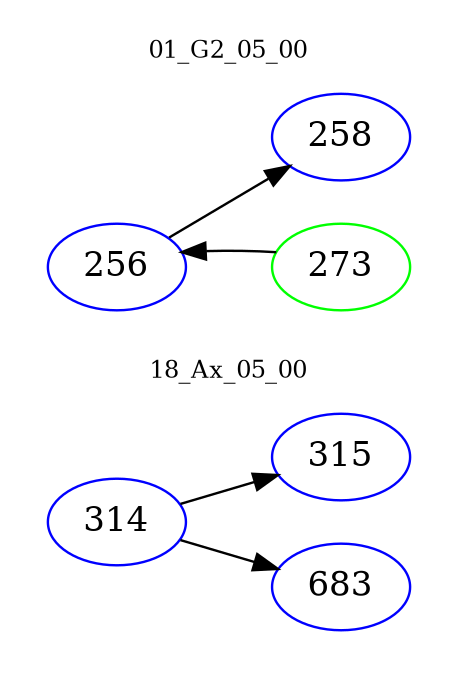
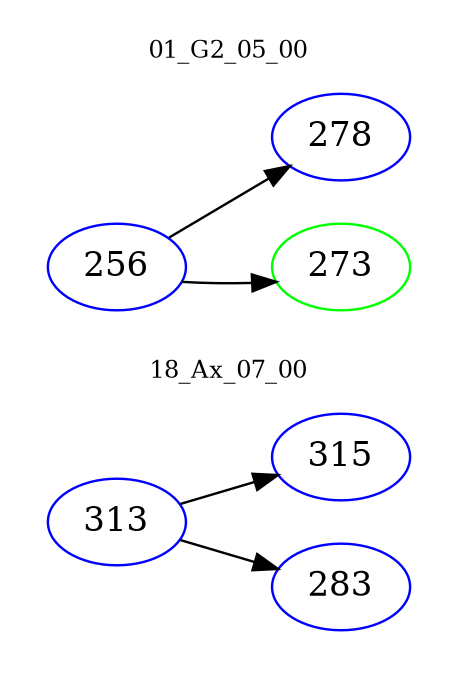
(341, 137) -> (341, 137)
(241, 251) -> (217, 283)
(229, 372) -> (229, 372)
(117, 522) -> (117, 522)
(341, 587) -> (341, 587)
